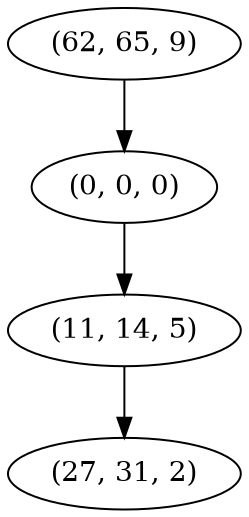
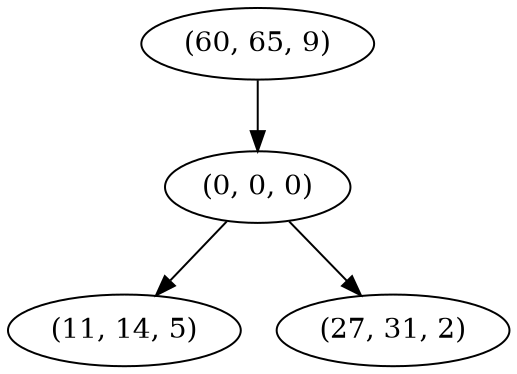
(124, 44) -> (258, 44)
(124, 392) -> (318, 251)
